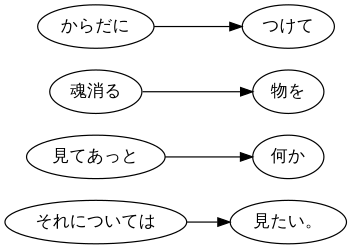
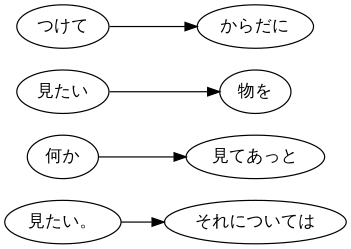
(192, 27) -> (147, 27)
(96, 92) -> (63, 92)
(203, 157) -> (136, 157)
(202, 222) -> (136, 222)
